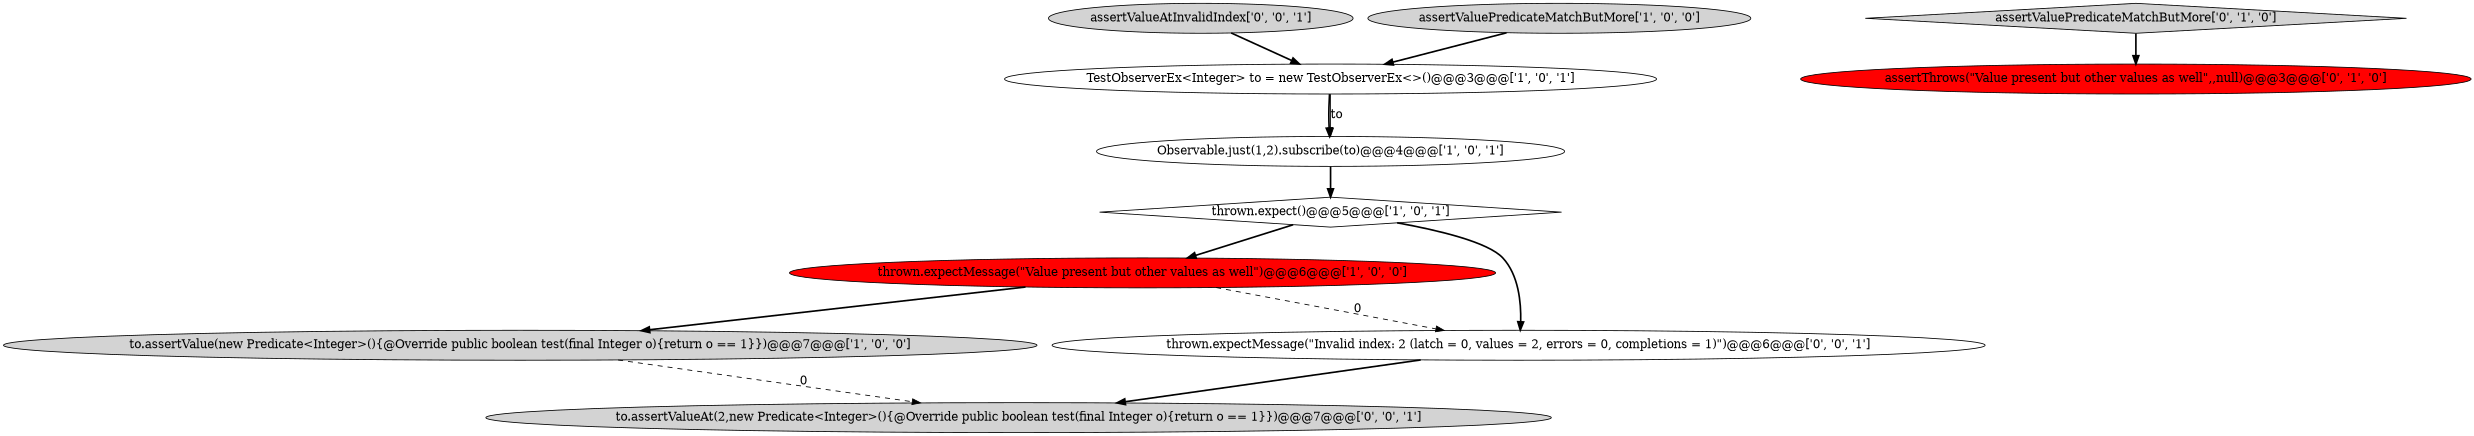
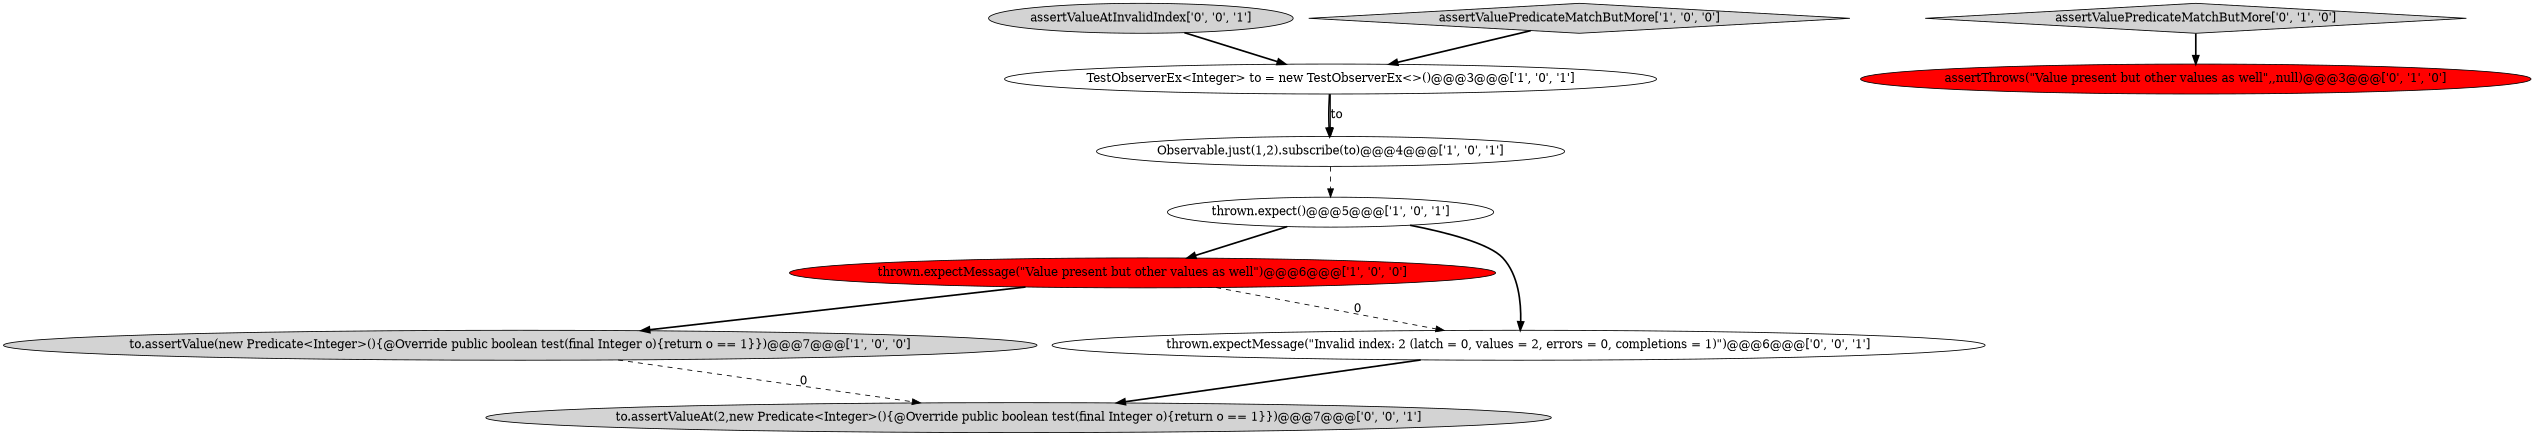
(1559, 18) -> (1579, 18)
(1331, 178) -> (1331, 178)
(1331, 212) -> (1331, 212)
